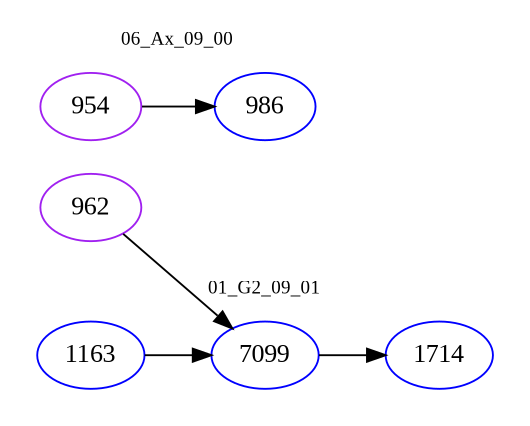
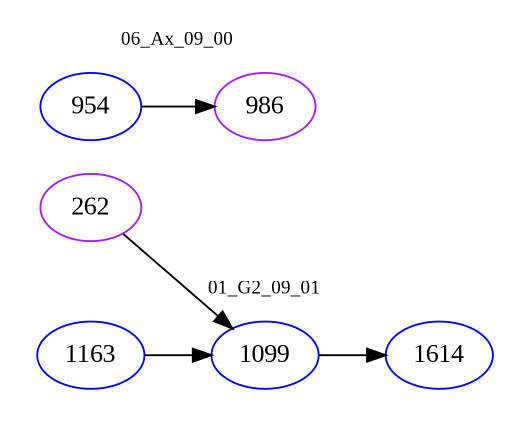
(91, 107) -> (91, 107)
(265, 107) -> (265, 107)
(91, 208) -> (91, 208)
(265, 355) -> (265, 355)
(439, 355) -> (439, 355)
